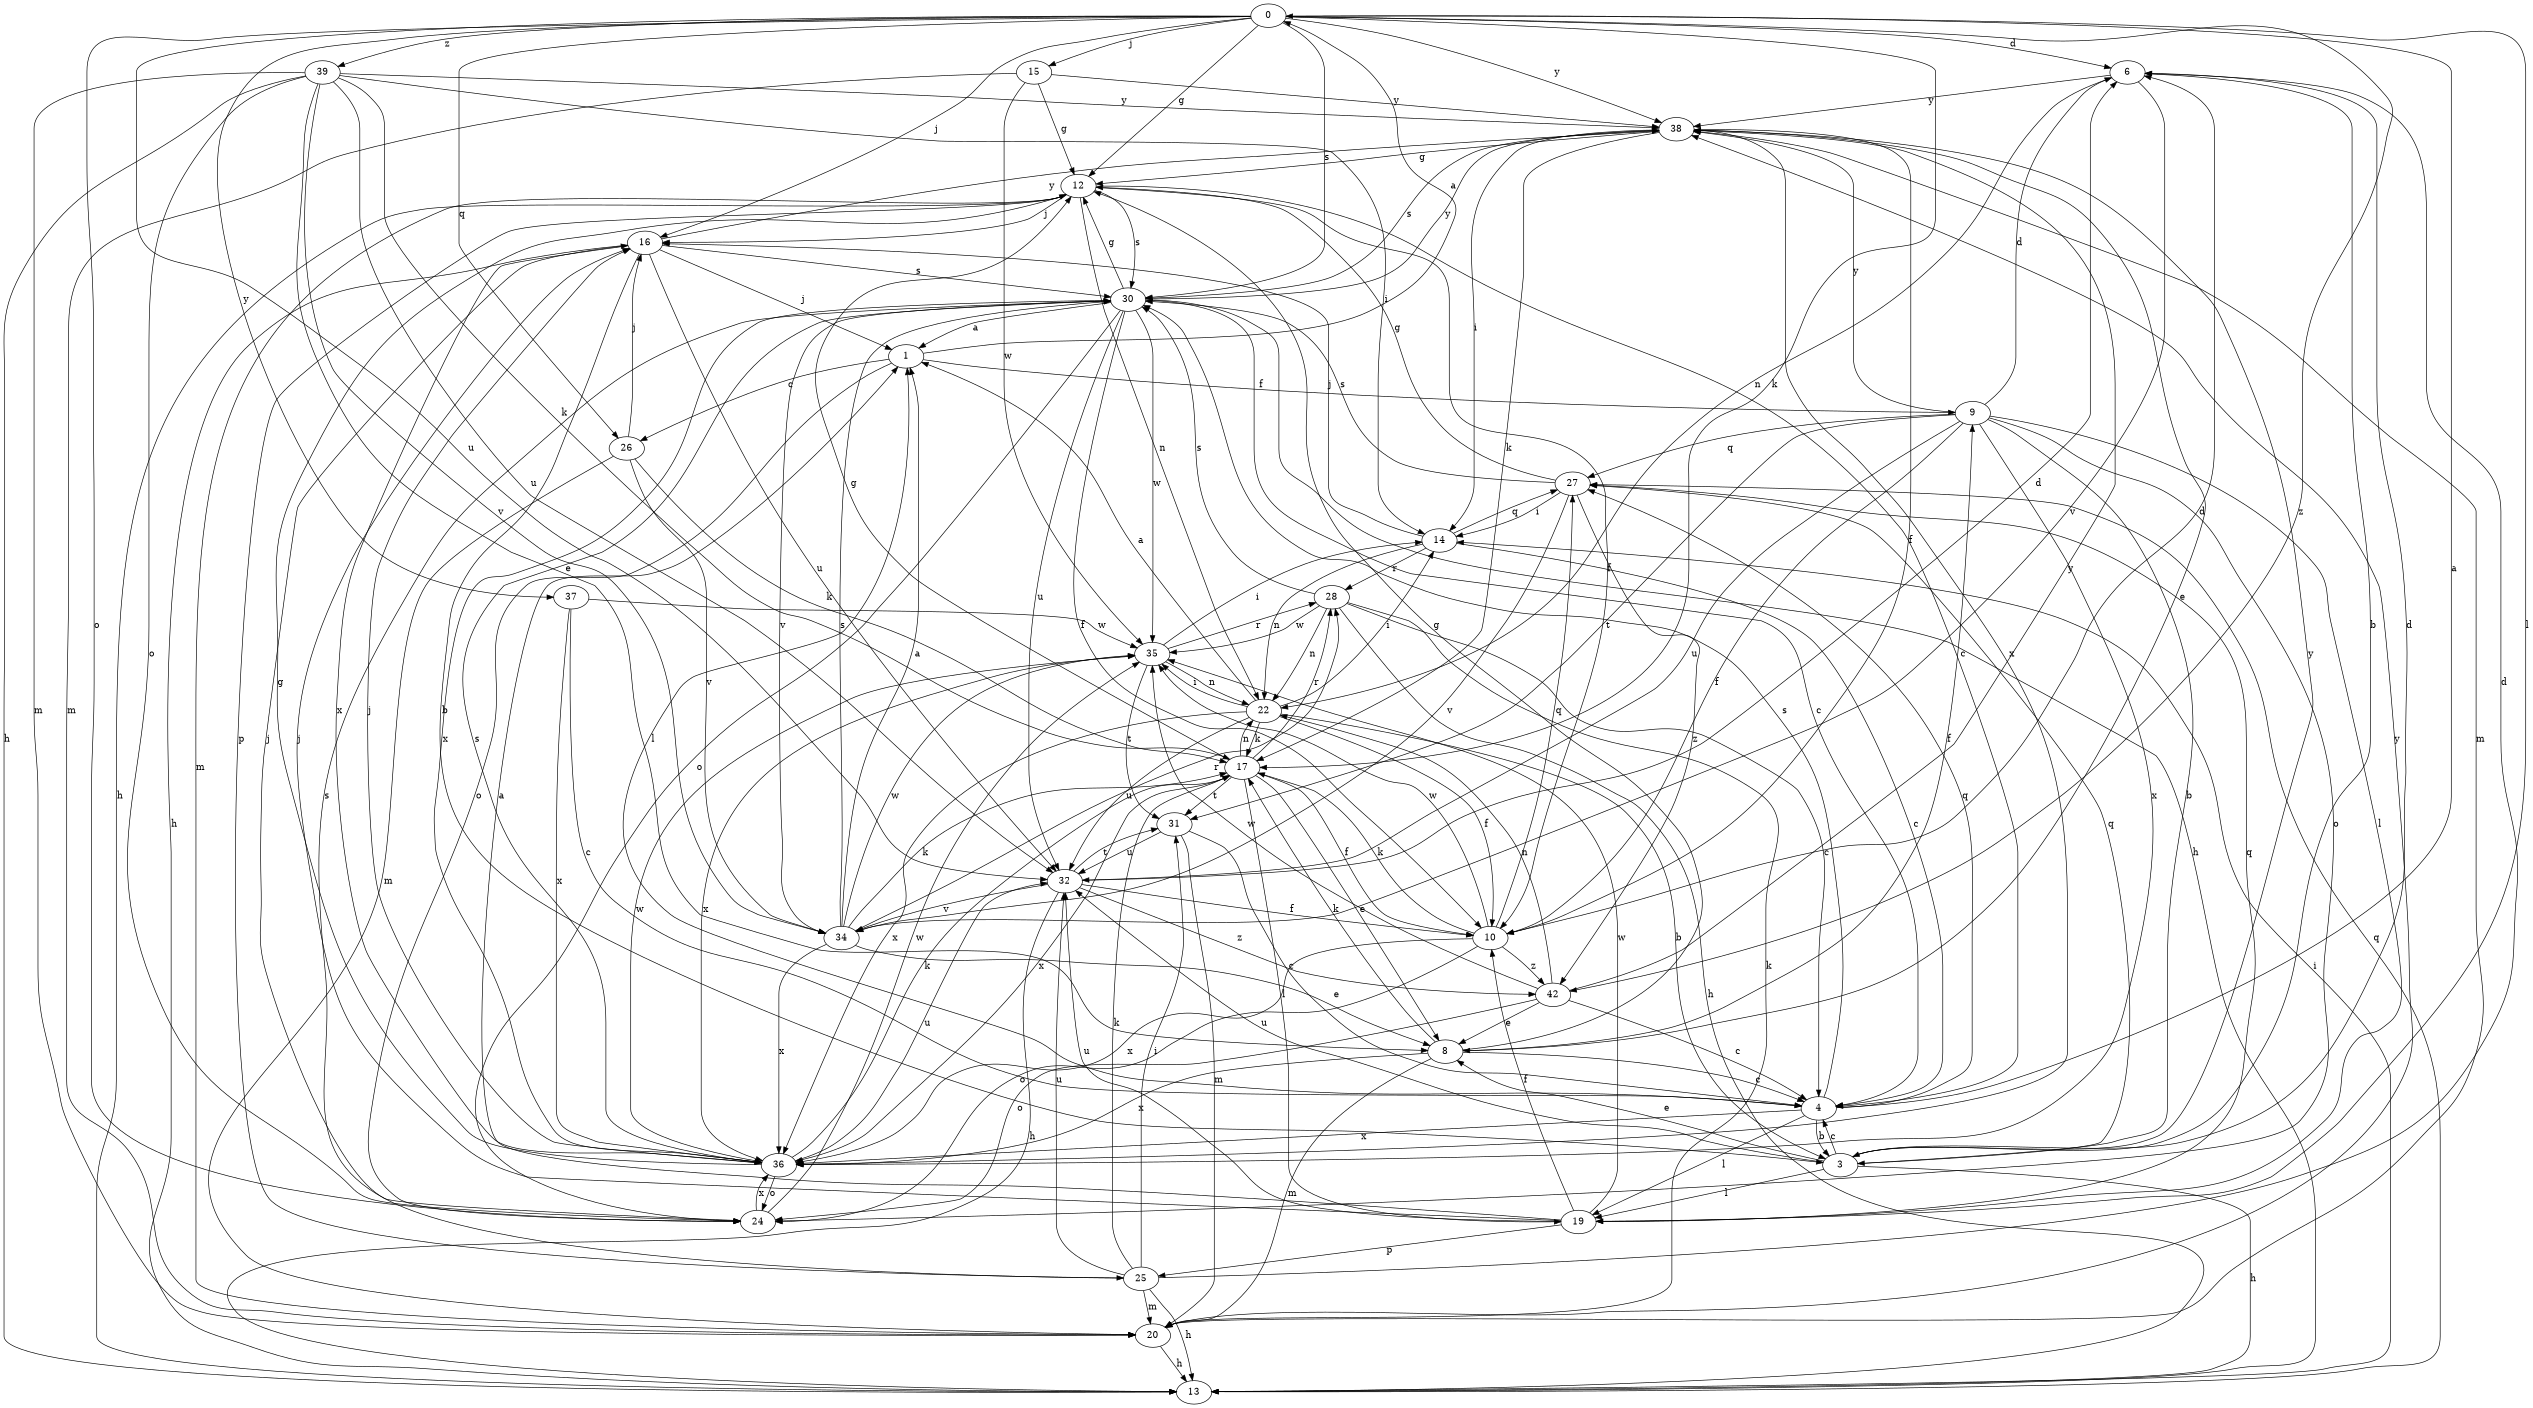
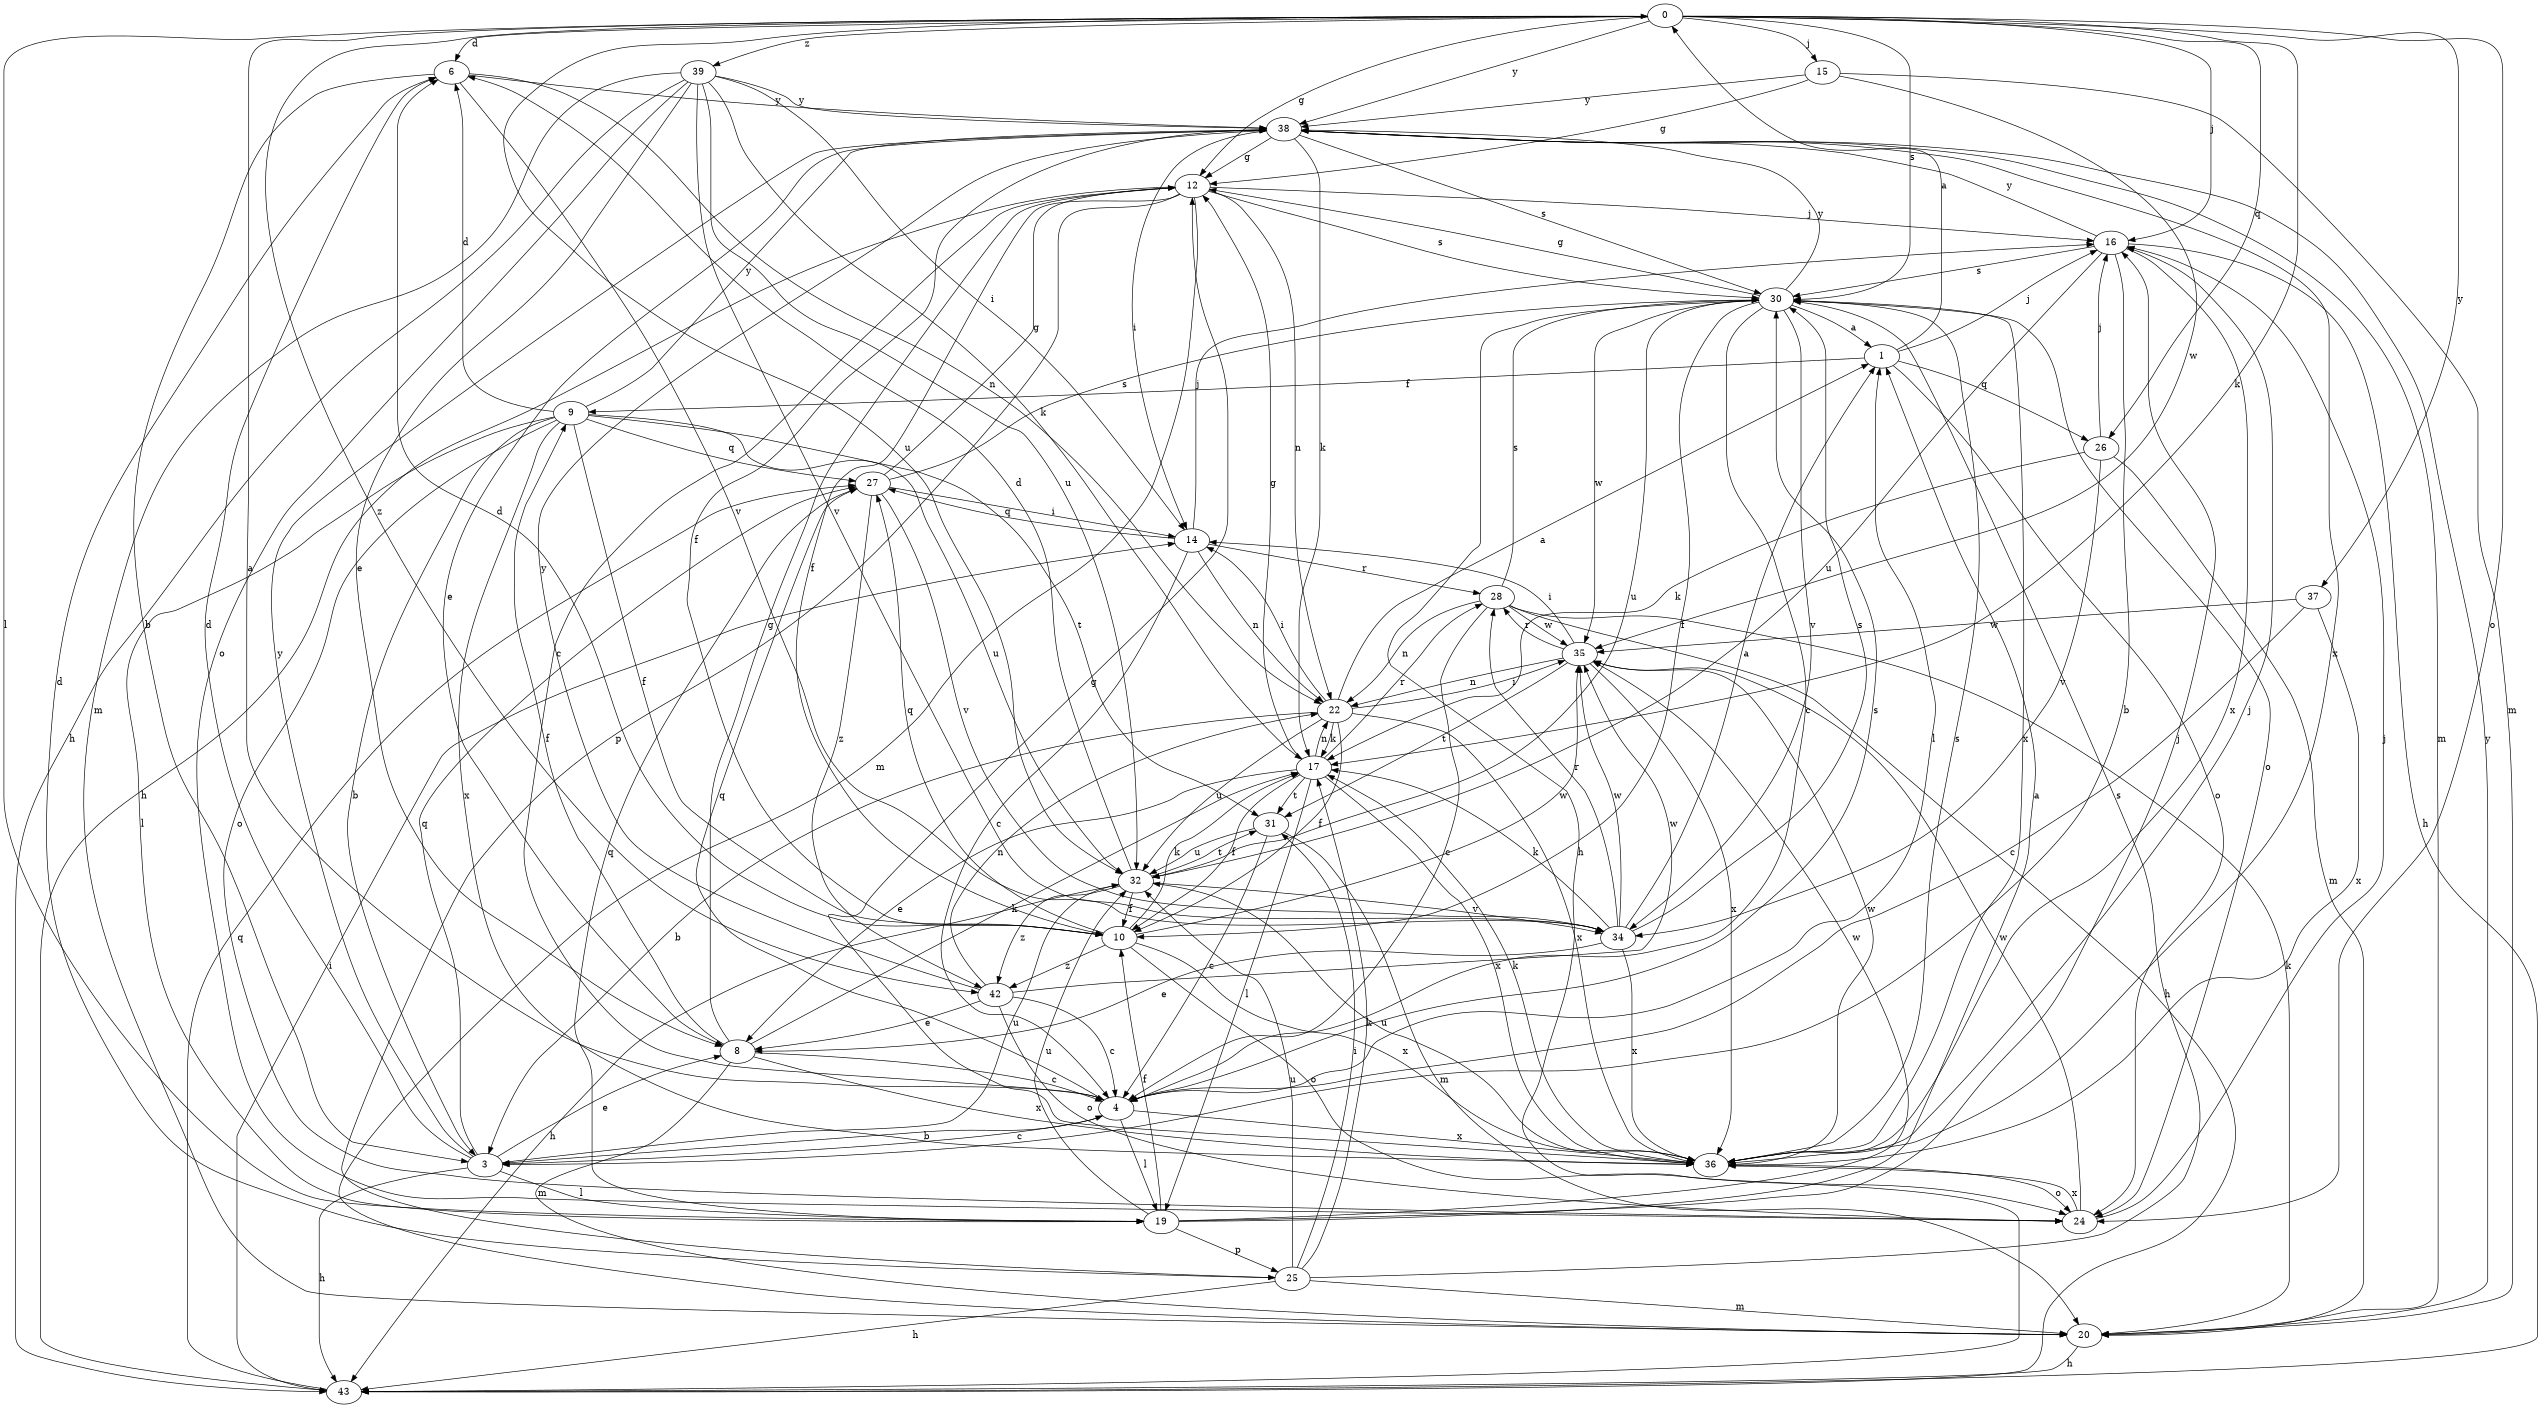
(773, 298) -> (1997, 308)
(791, 385) -> (1984, 385)
(1194, 1392) -> (344, 1392)
